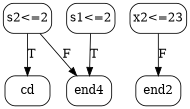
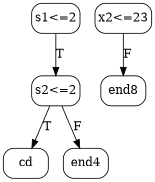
(90, 50) -> (56, 50)
(158, 91) -> (123, 91)
